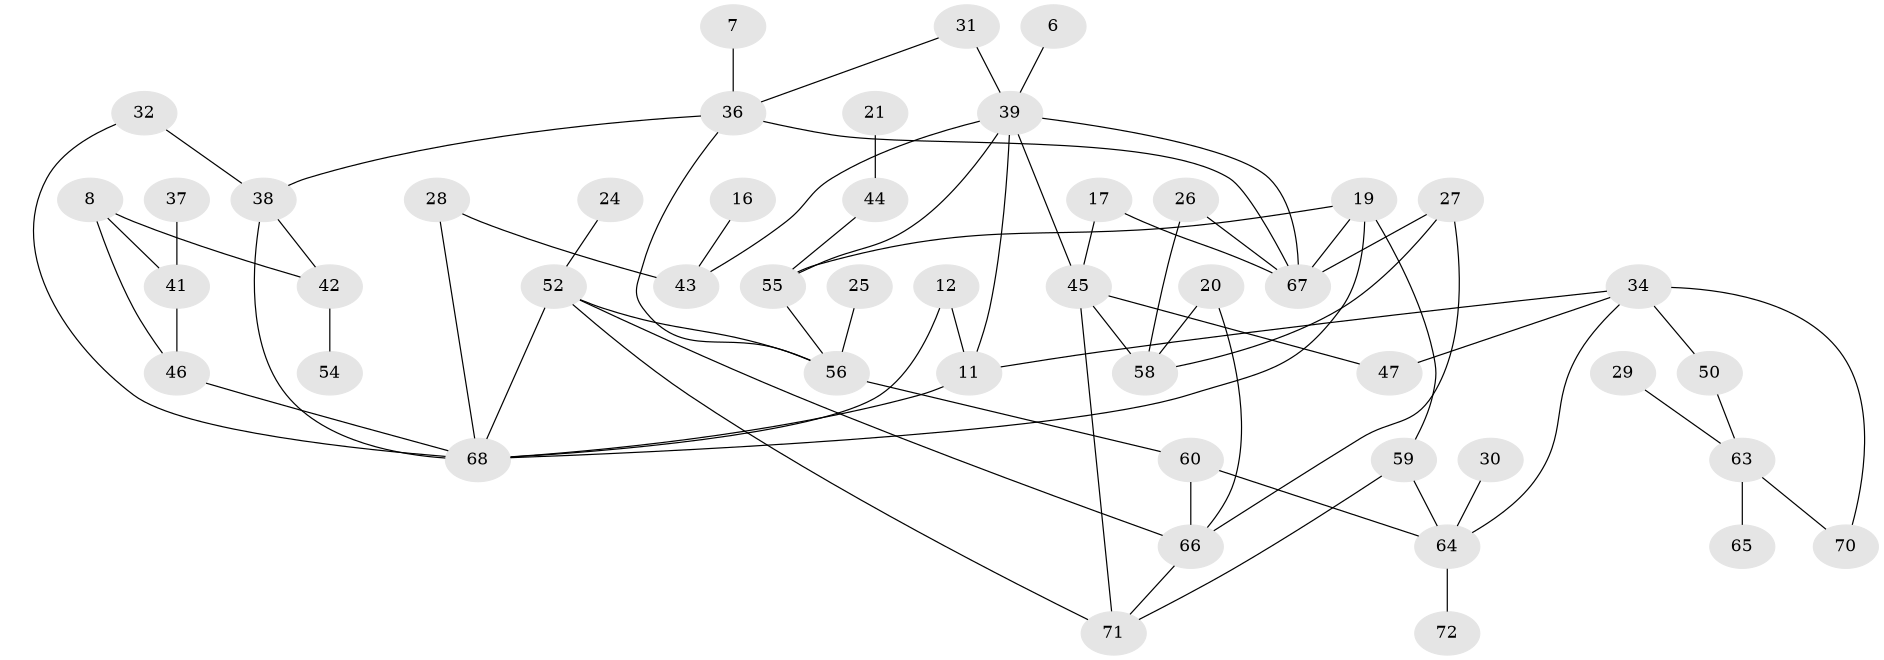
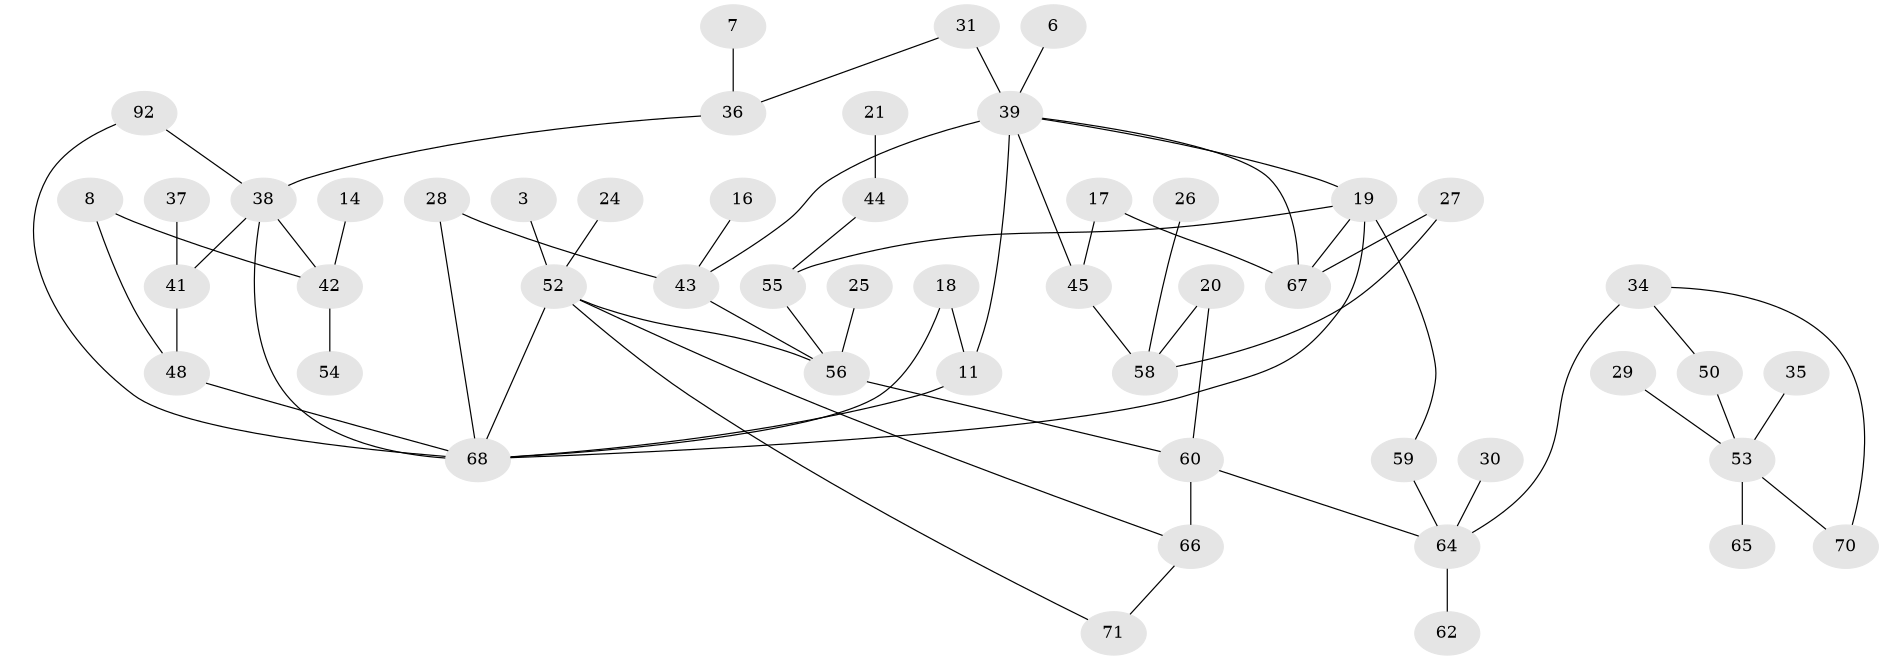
(144, 113) -> (144, 113)
(1051, 145) -> none
none -> (350, 200)
none -> (524, 200)
(914, 225) -> (1265, 164)
(133, 243) -> (220, 243)
(1242, 243) -> none
(946, 287) -> (946, 287)
(638, 300) -> (762, 330)
(1273, 330) -> none
(177, 373) -> (177, 373)
(1389, 373) -> none
none -> (1796, 373)
(1241, 421) -> (1201, 373)
(1402, 421) -> none
(1096, 460) -> none
(1742, 460) -> (1742, 460)
(1263, 552) -> none
(1447, 633) -> (1447, 633)
